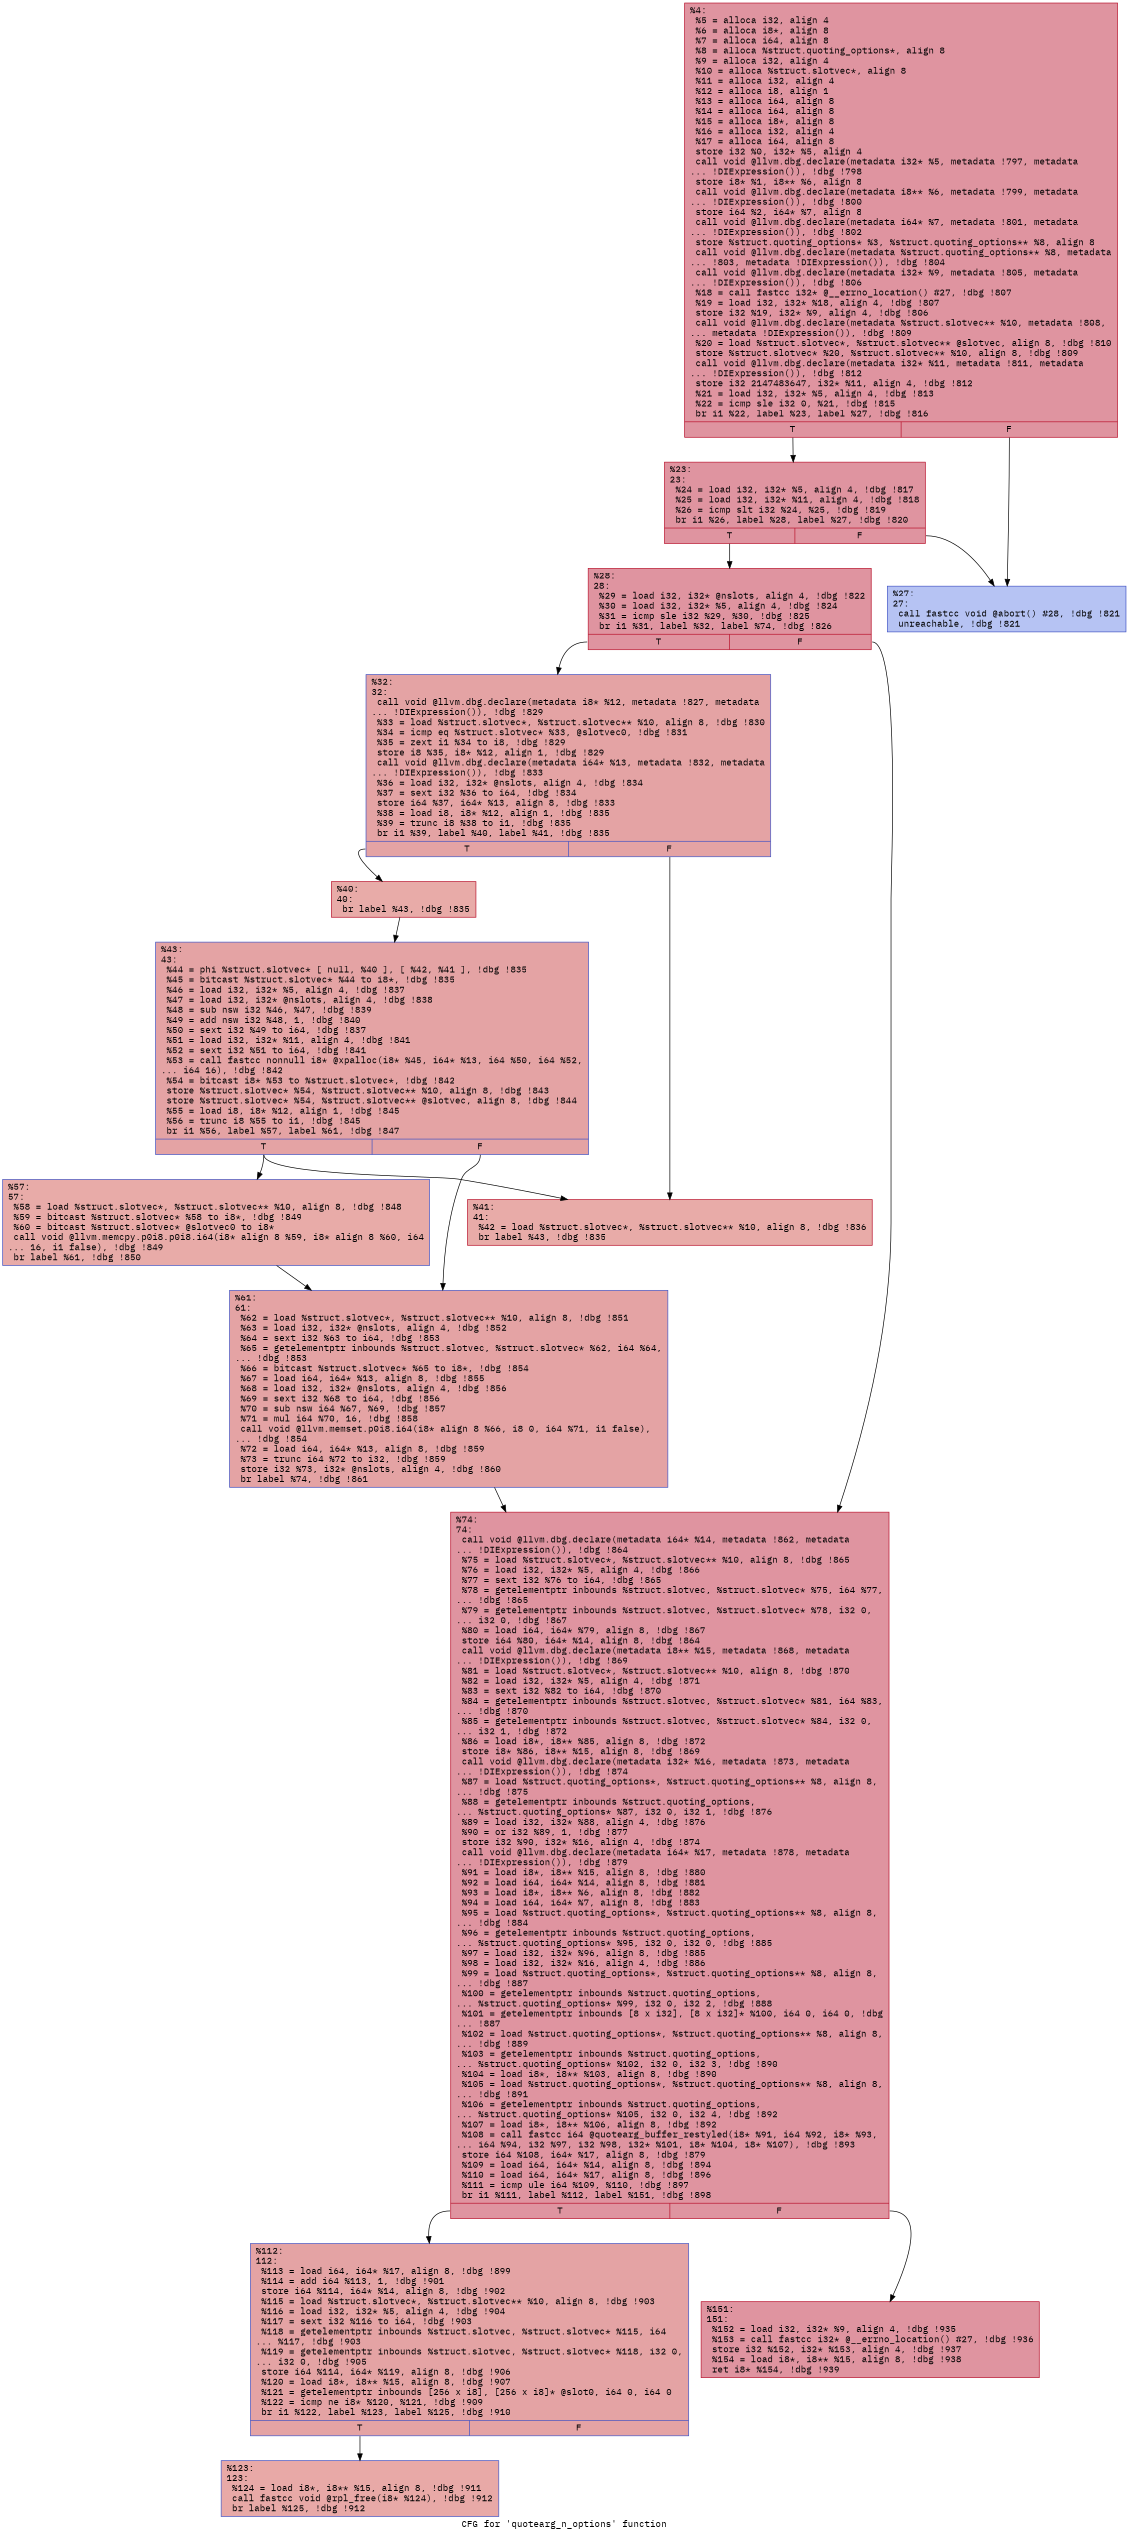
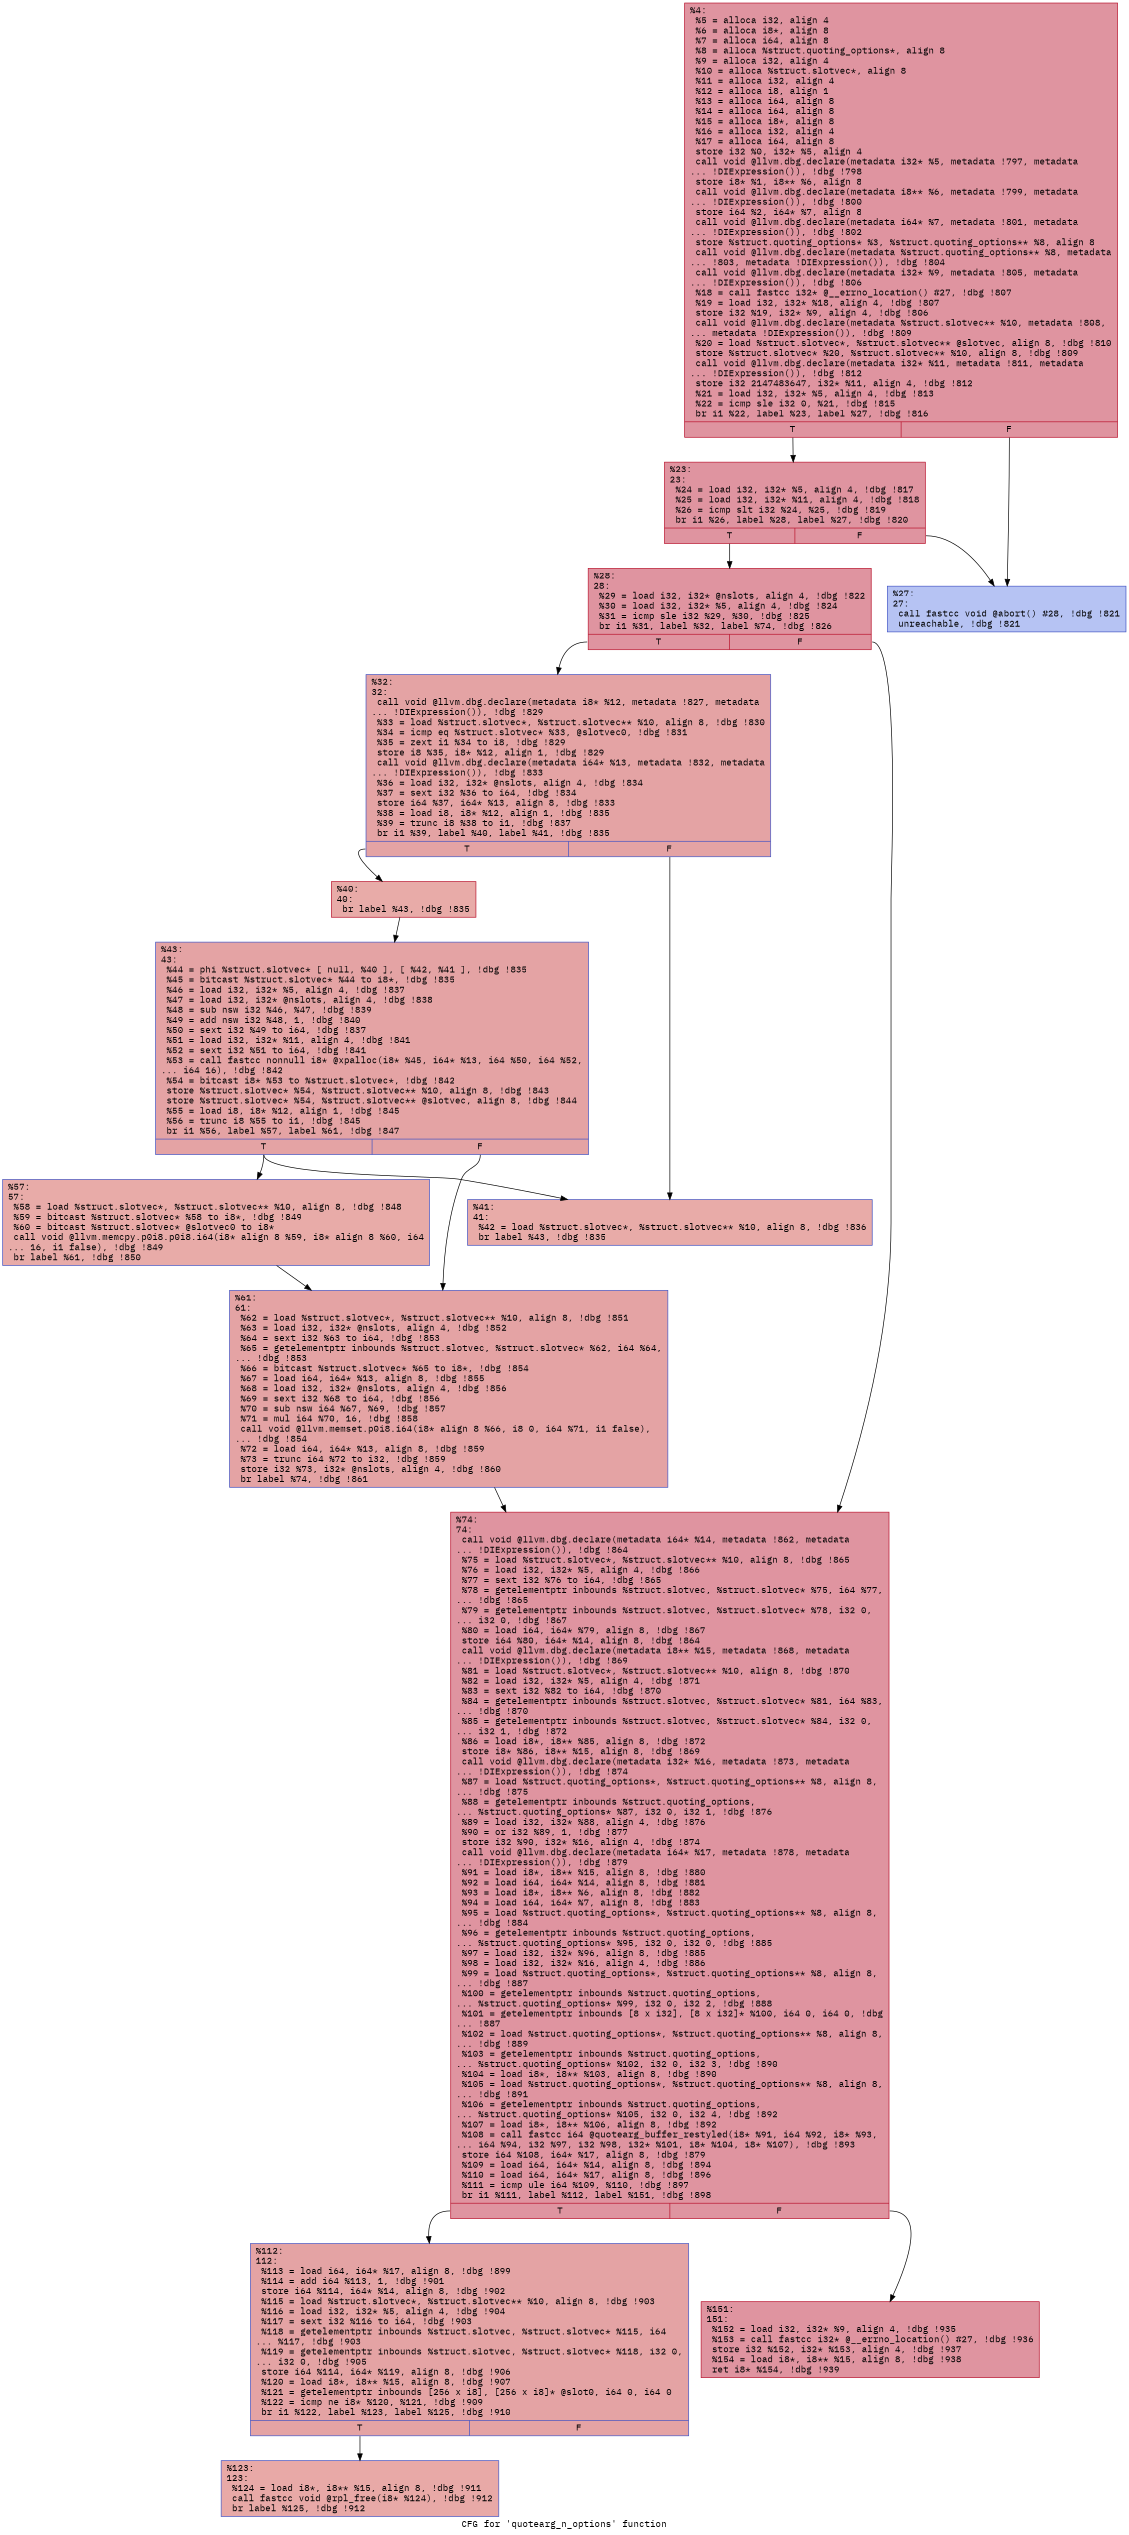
(472, 823) -> (472, 823)
(670, 1222) -> (670, 1222)
